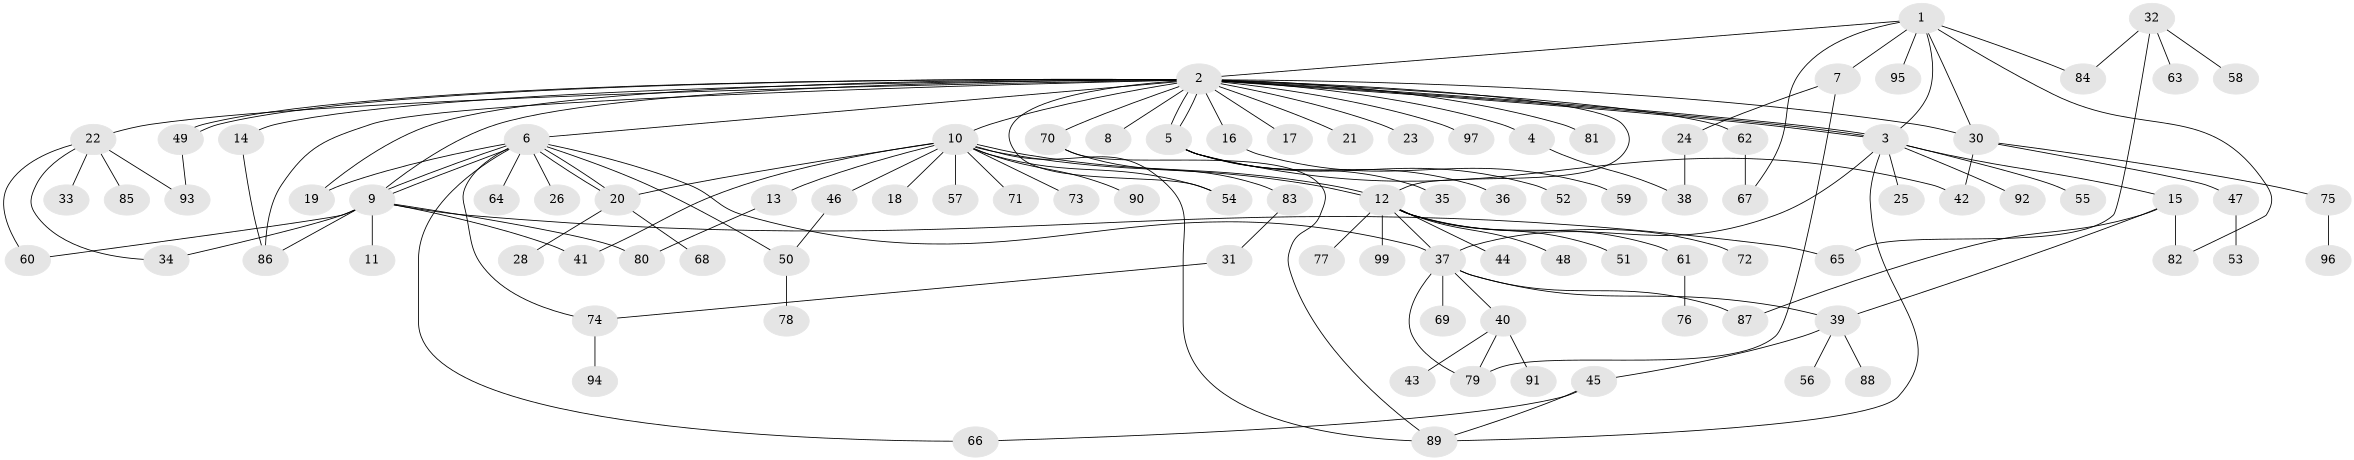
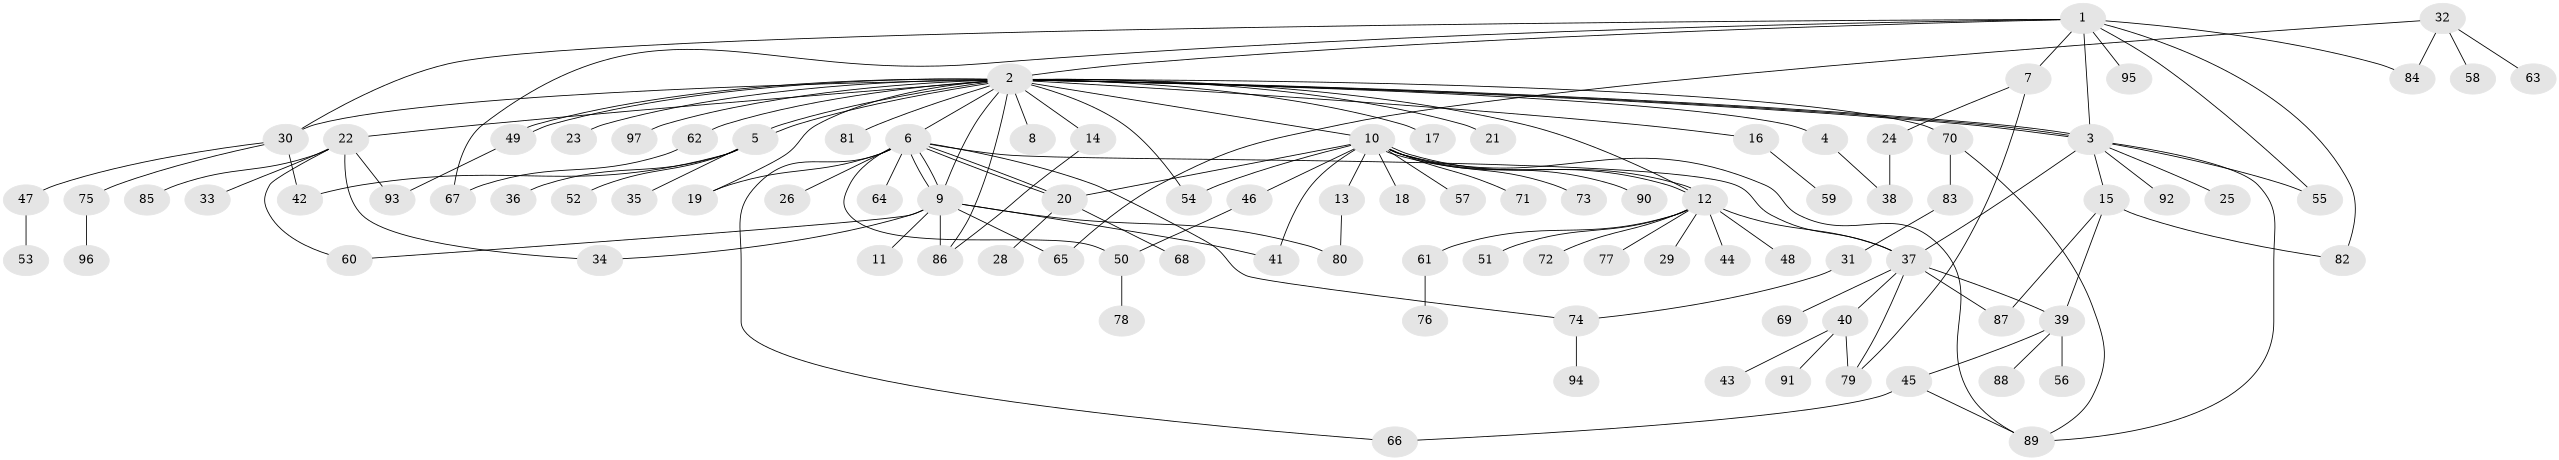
none -> (2209, 101)
(1382, 260) -> (1667, 260)
